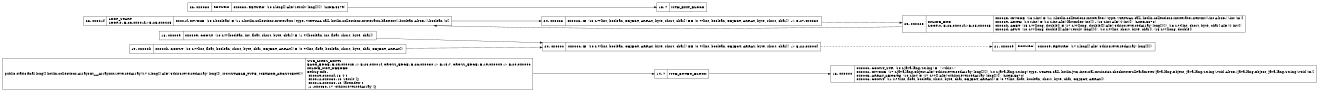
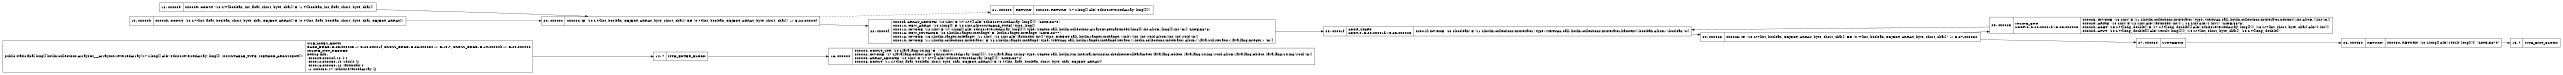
none -> (1072, 31)
none -> (2161, 43)
